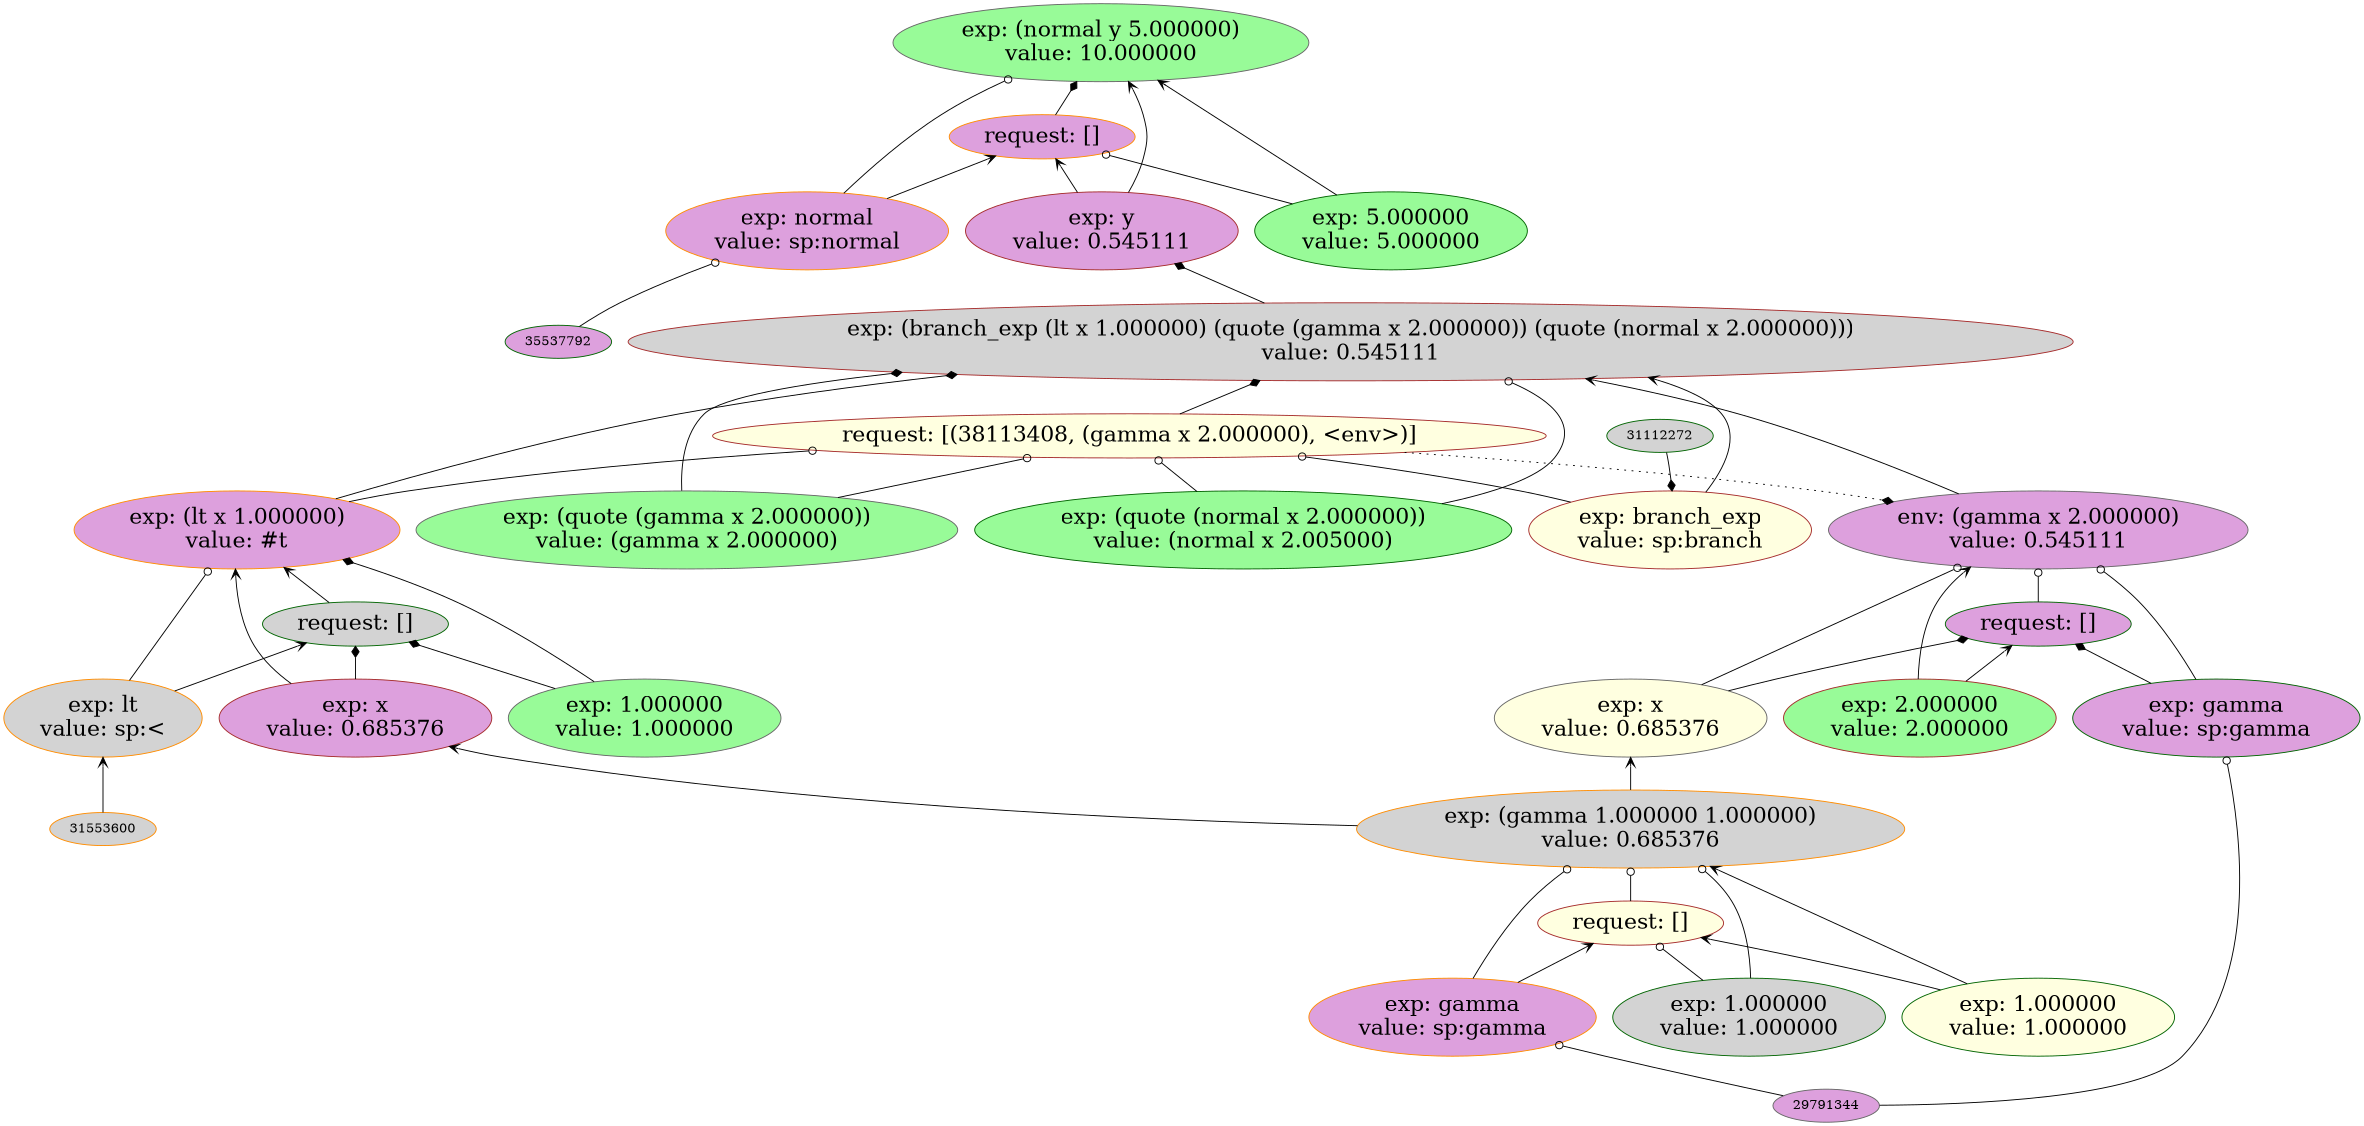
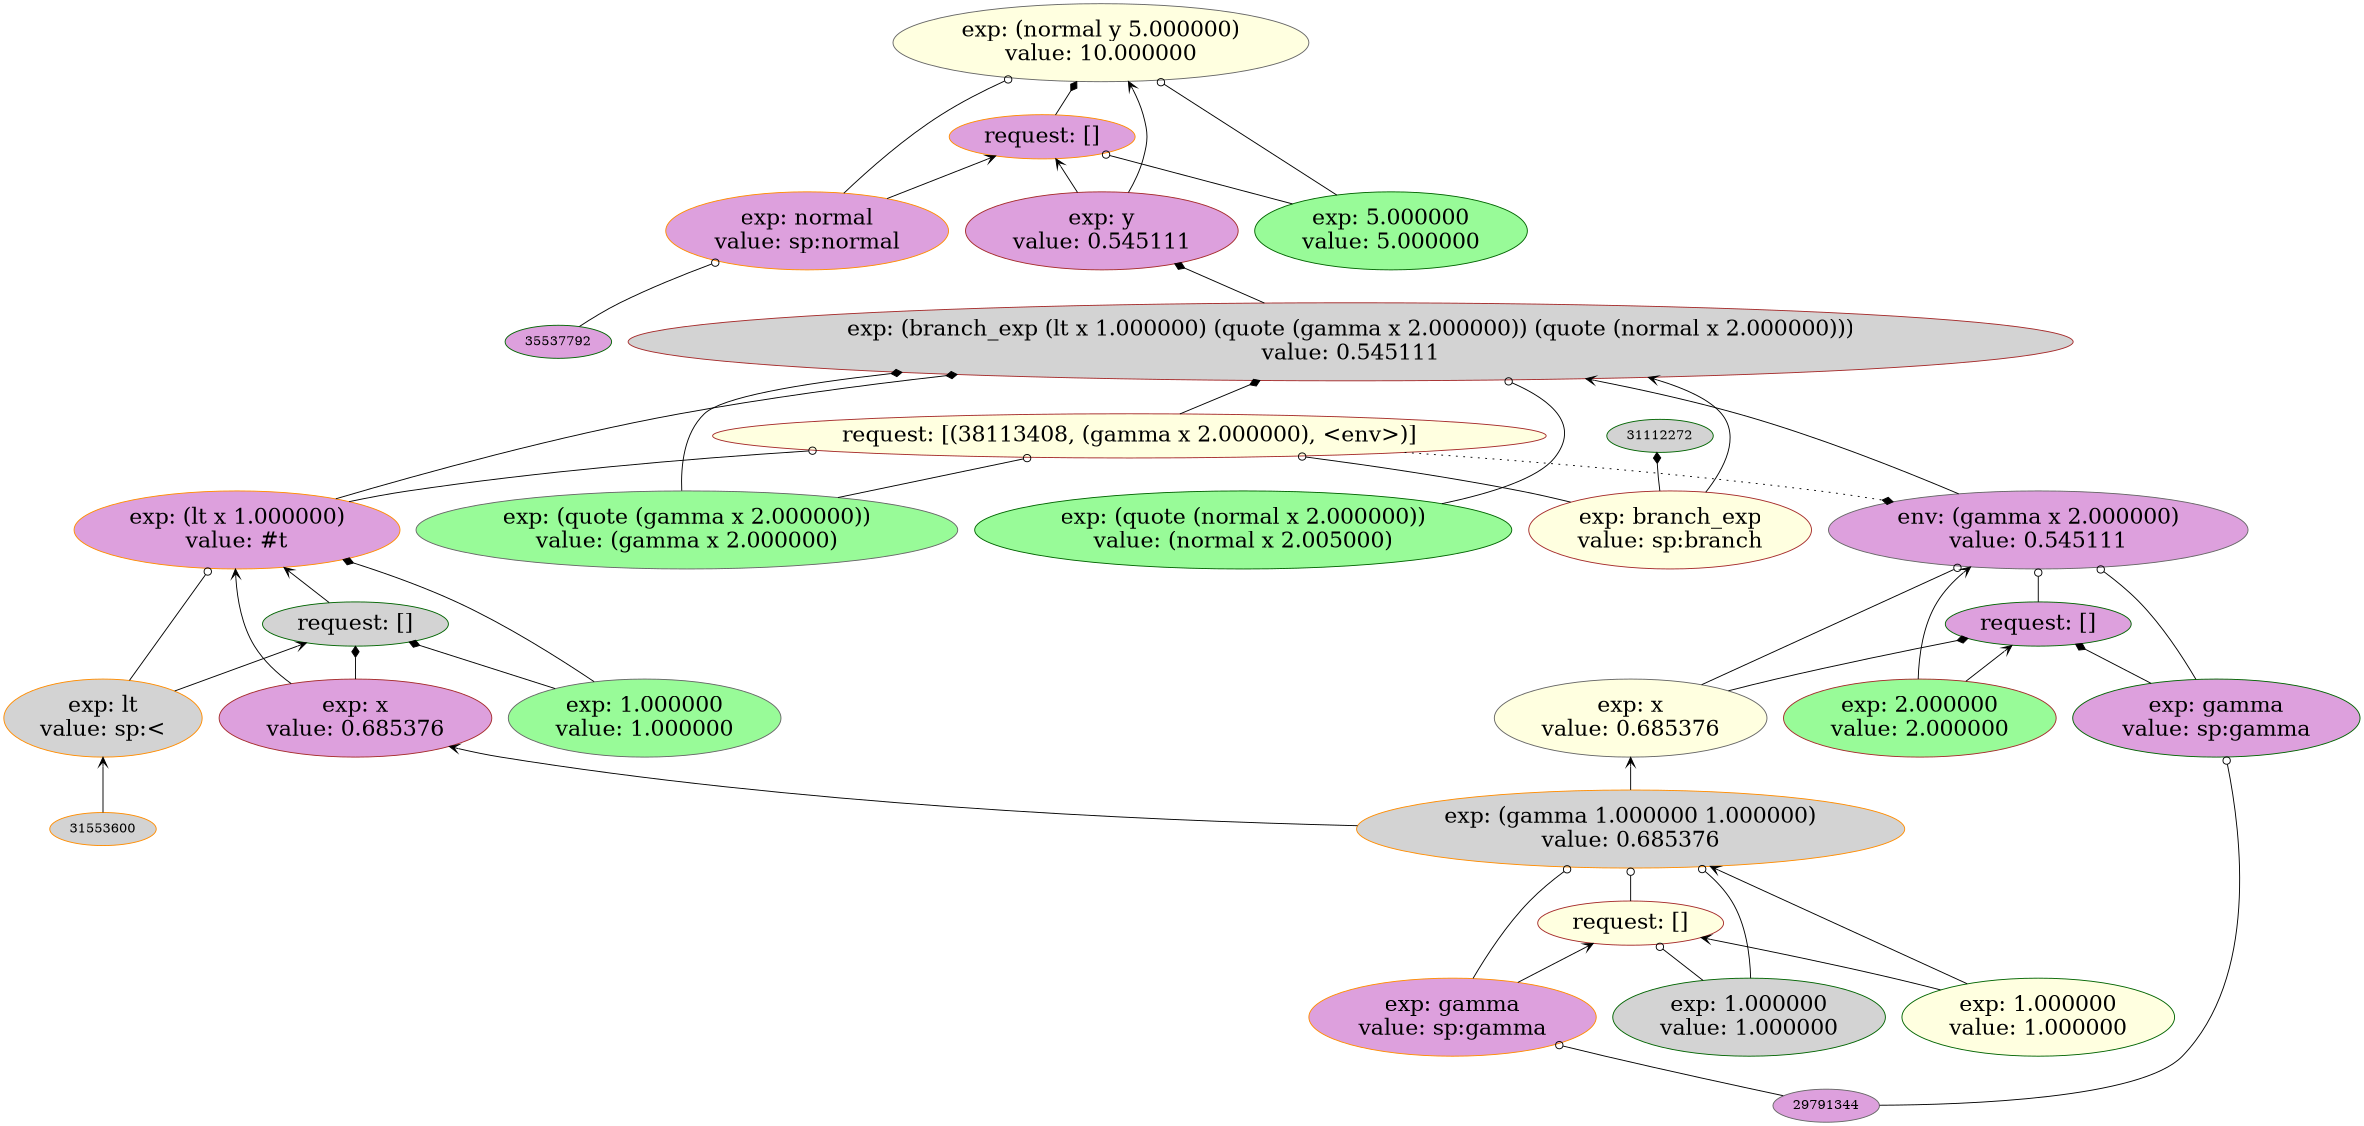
(1101, 43) -> (1101, 43)
(1250, 140) -> (1250, 140)
(1669, 466) -> (1659, 479)
(1179, 477) -> none
